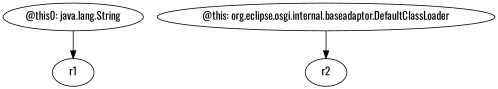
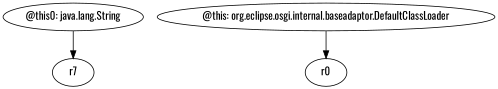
(73, 72) -> (73, 72)
(326, 72) -> (326, 72)
